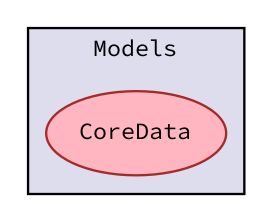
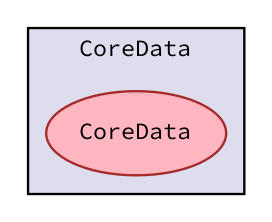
(136, 50) -> (136, 50)
